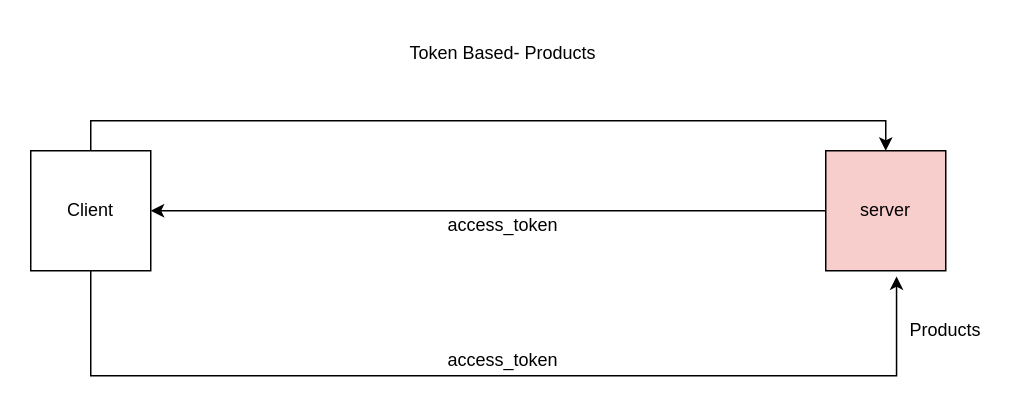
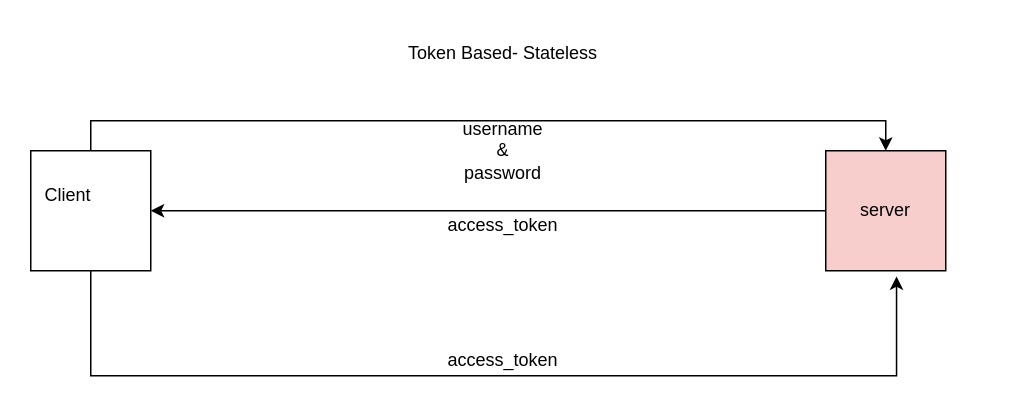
(503, 53) -> (503, 53)
none -> (503, 151)
(91, 211) -> (68, 196)
(946, 331) -> none
